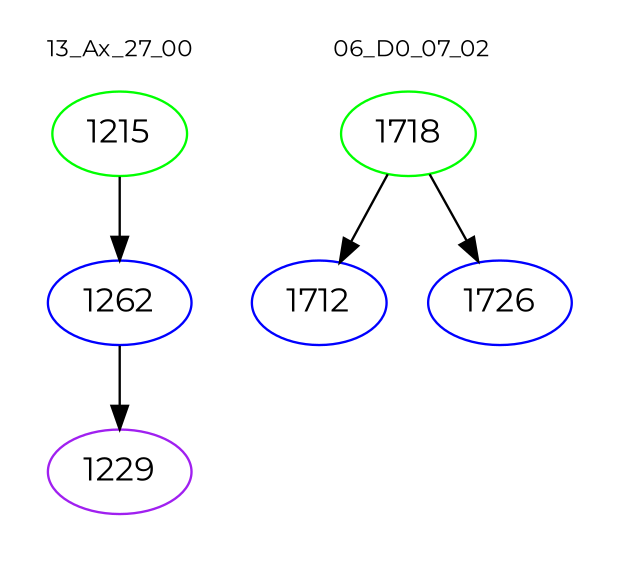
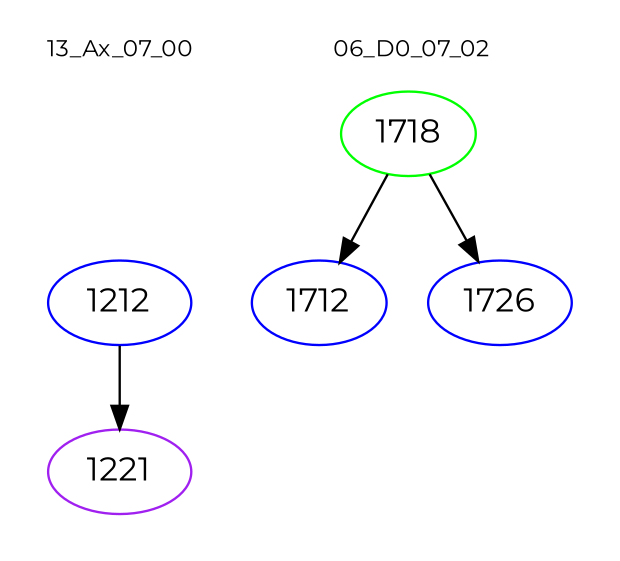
(121, 50) -> (121, 50)
(120, 134) -> none
(120, 303) -> (120, 303)
(120, 472) -> (120, 472)
